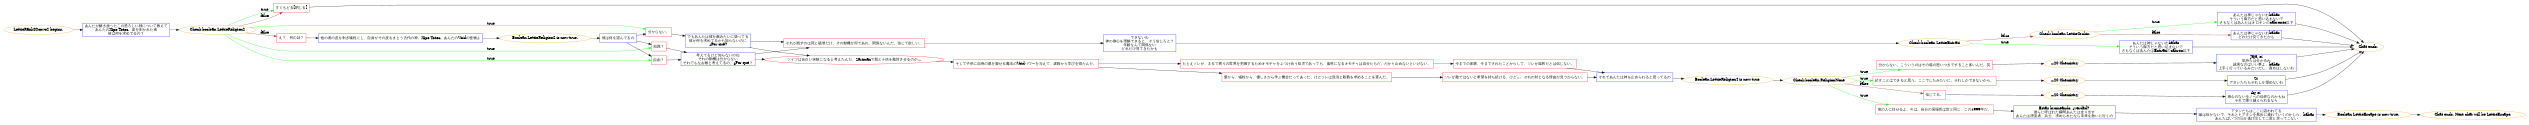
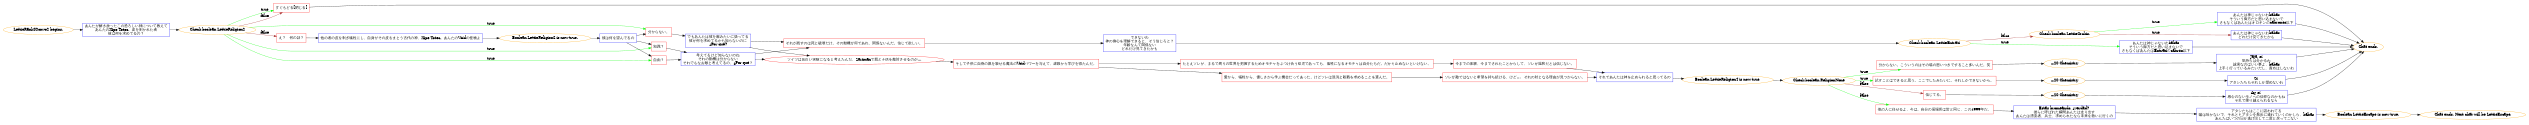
(2156, 33) -> (2156, 33)
(1864, 96) -> (1864, 96)
